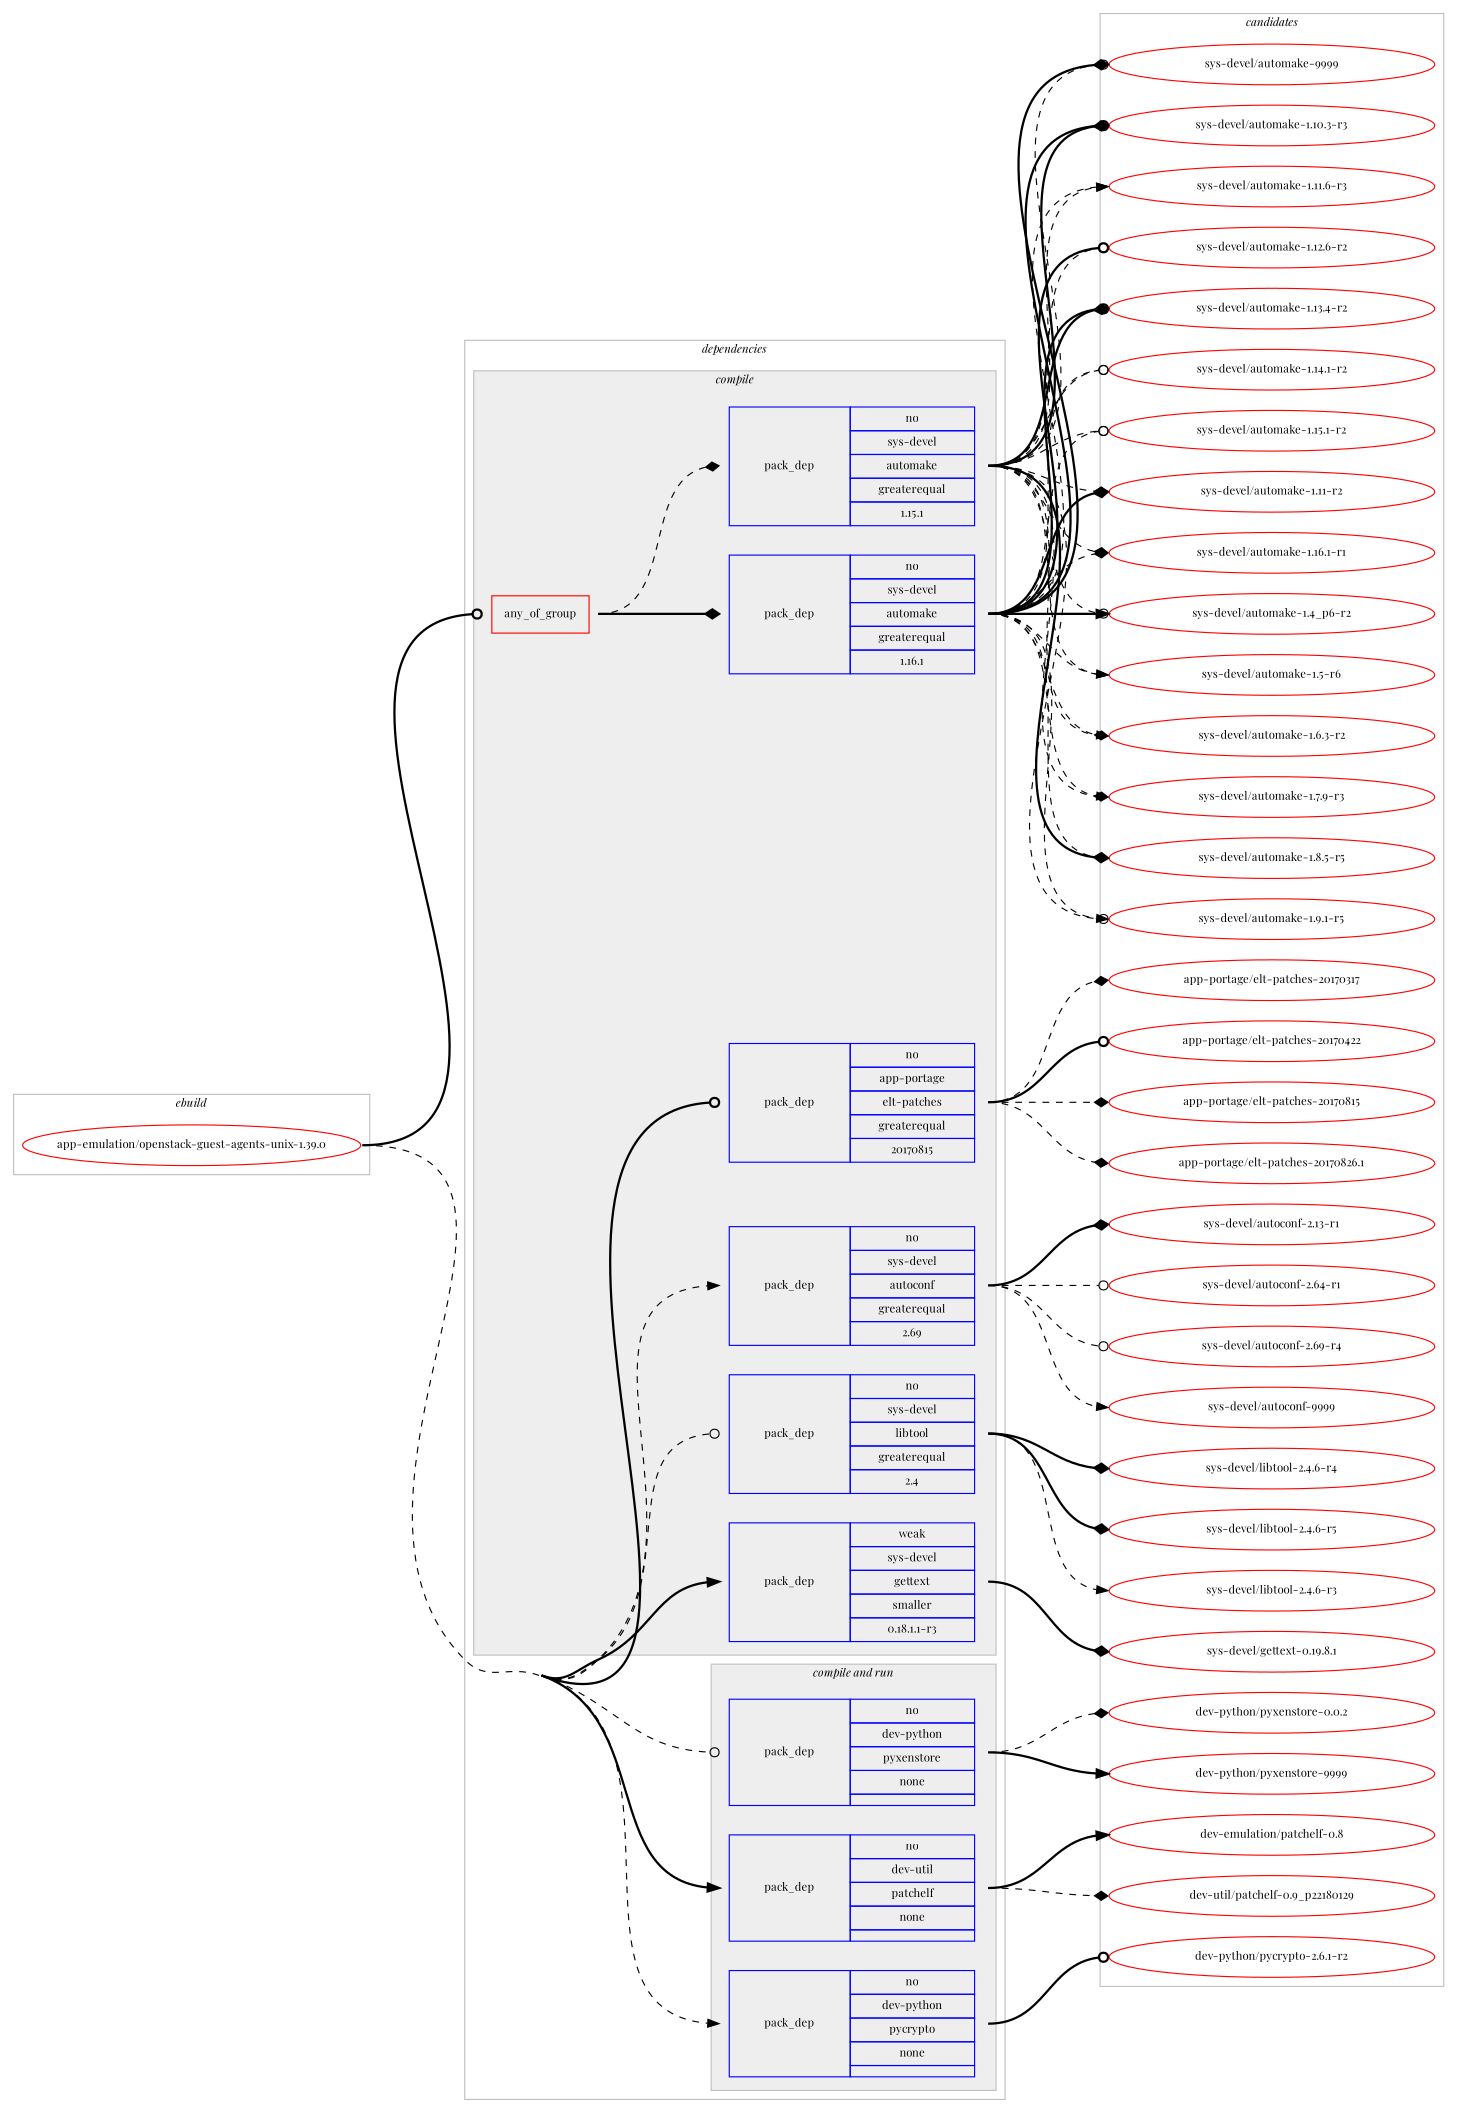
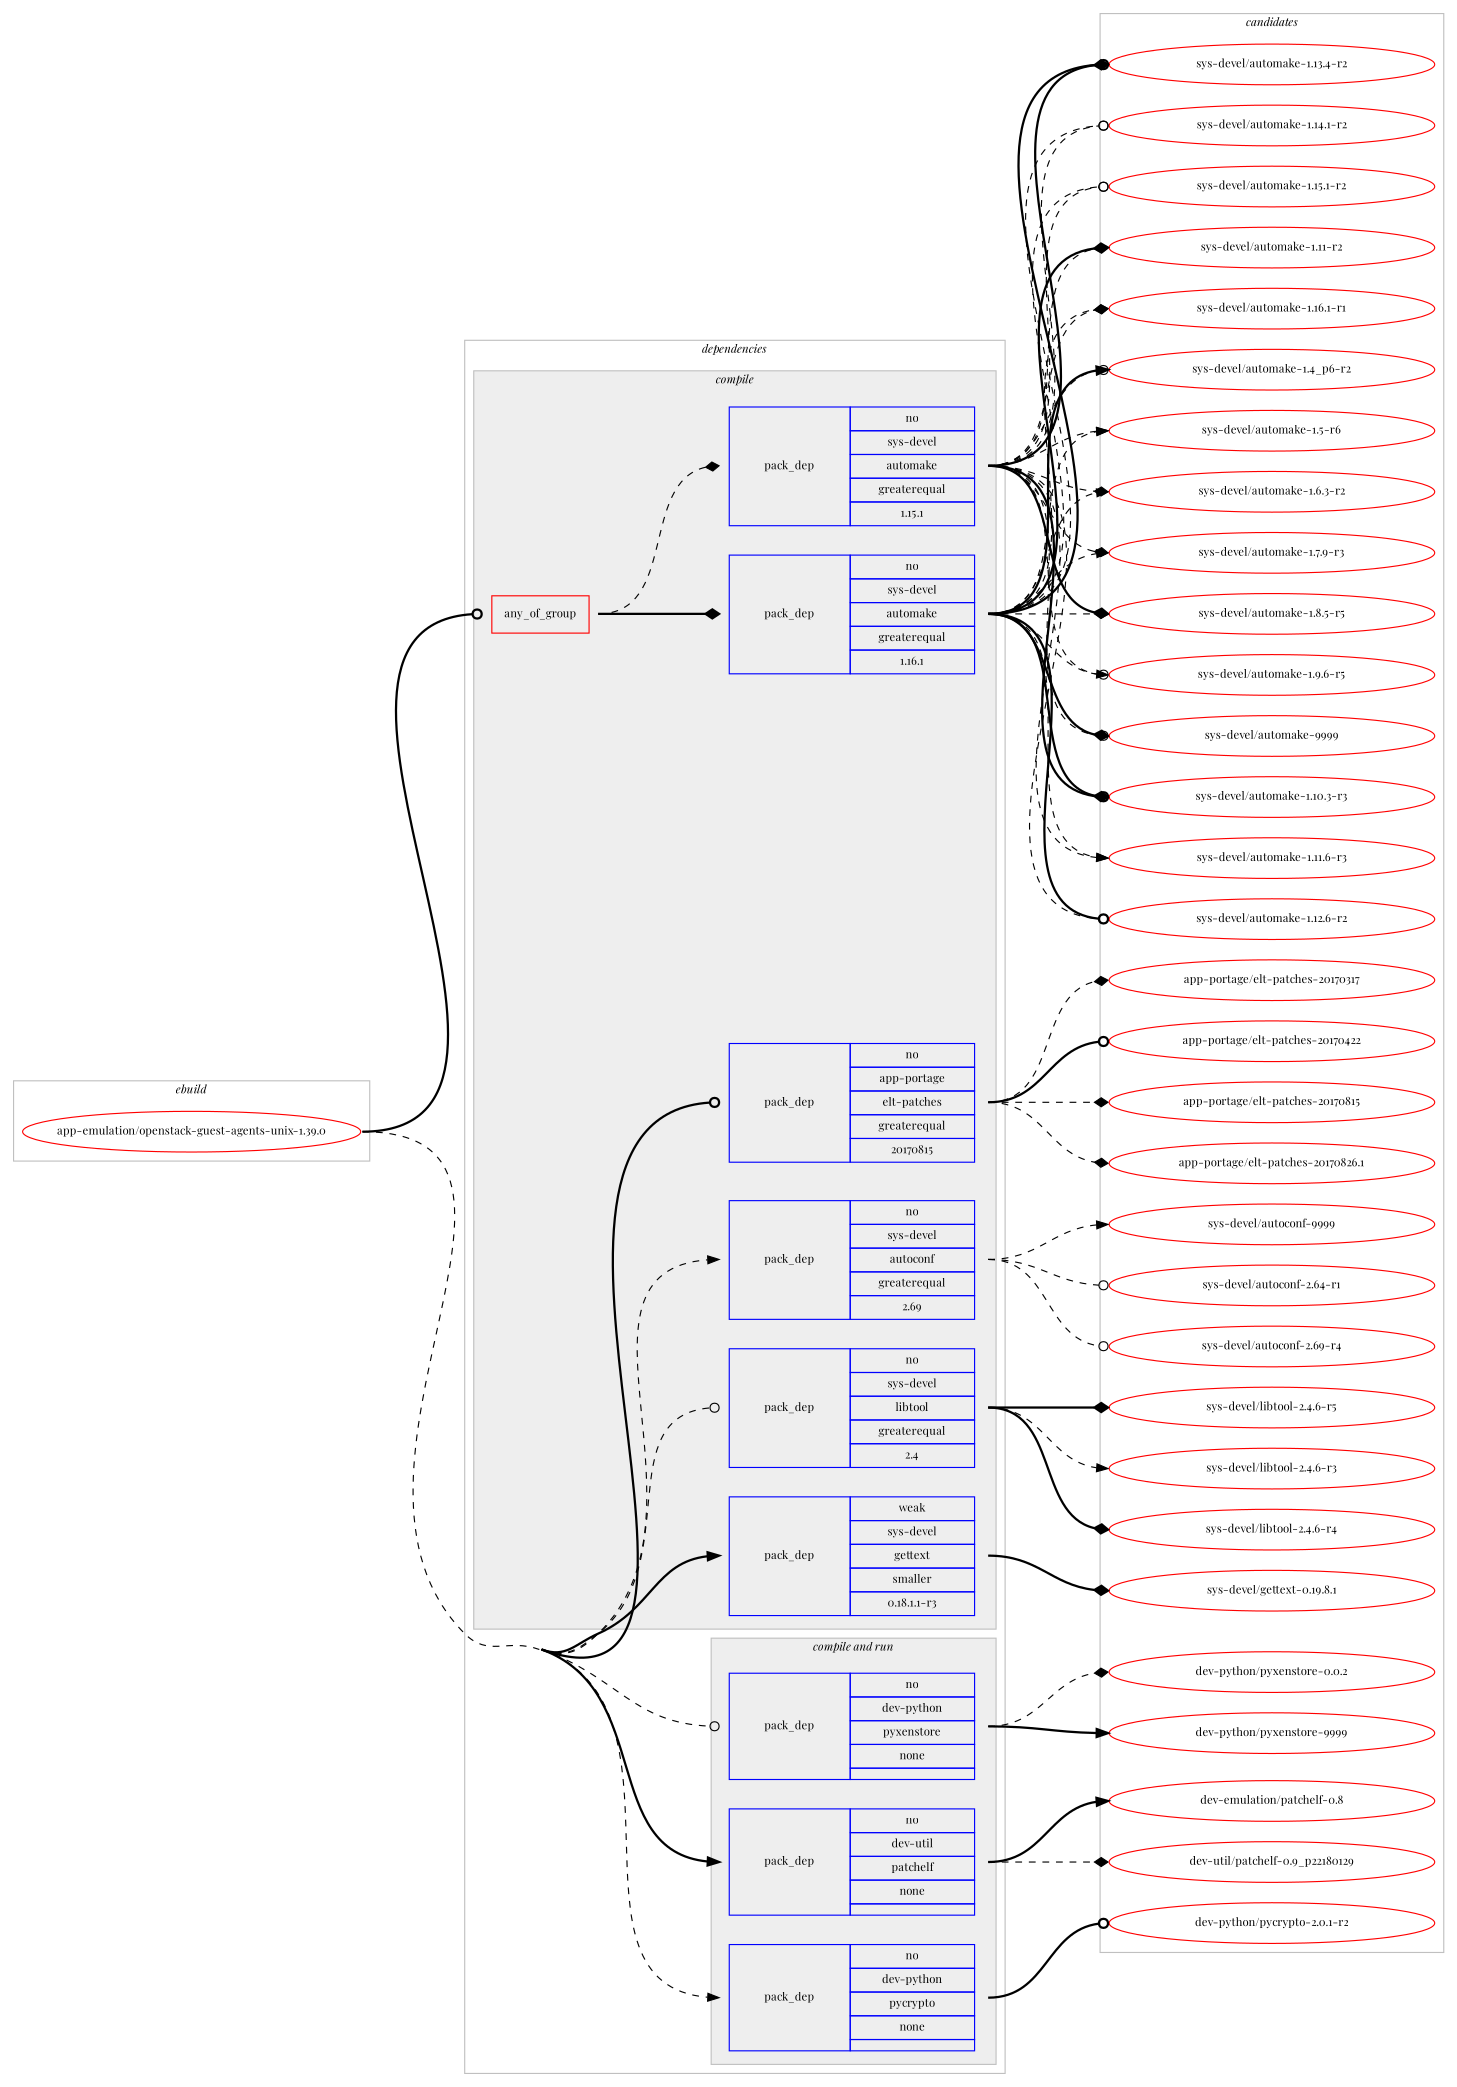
(1272, 919) -> (1272, 675)
(1272, 1224) -> none
(1272, 1957) -> (1272, 1923)
